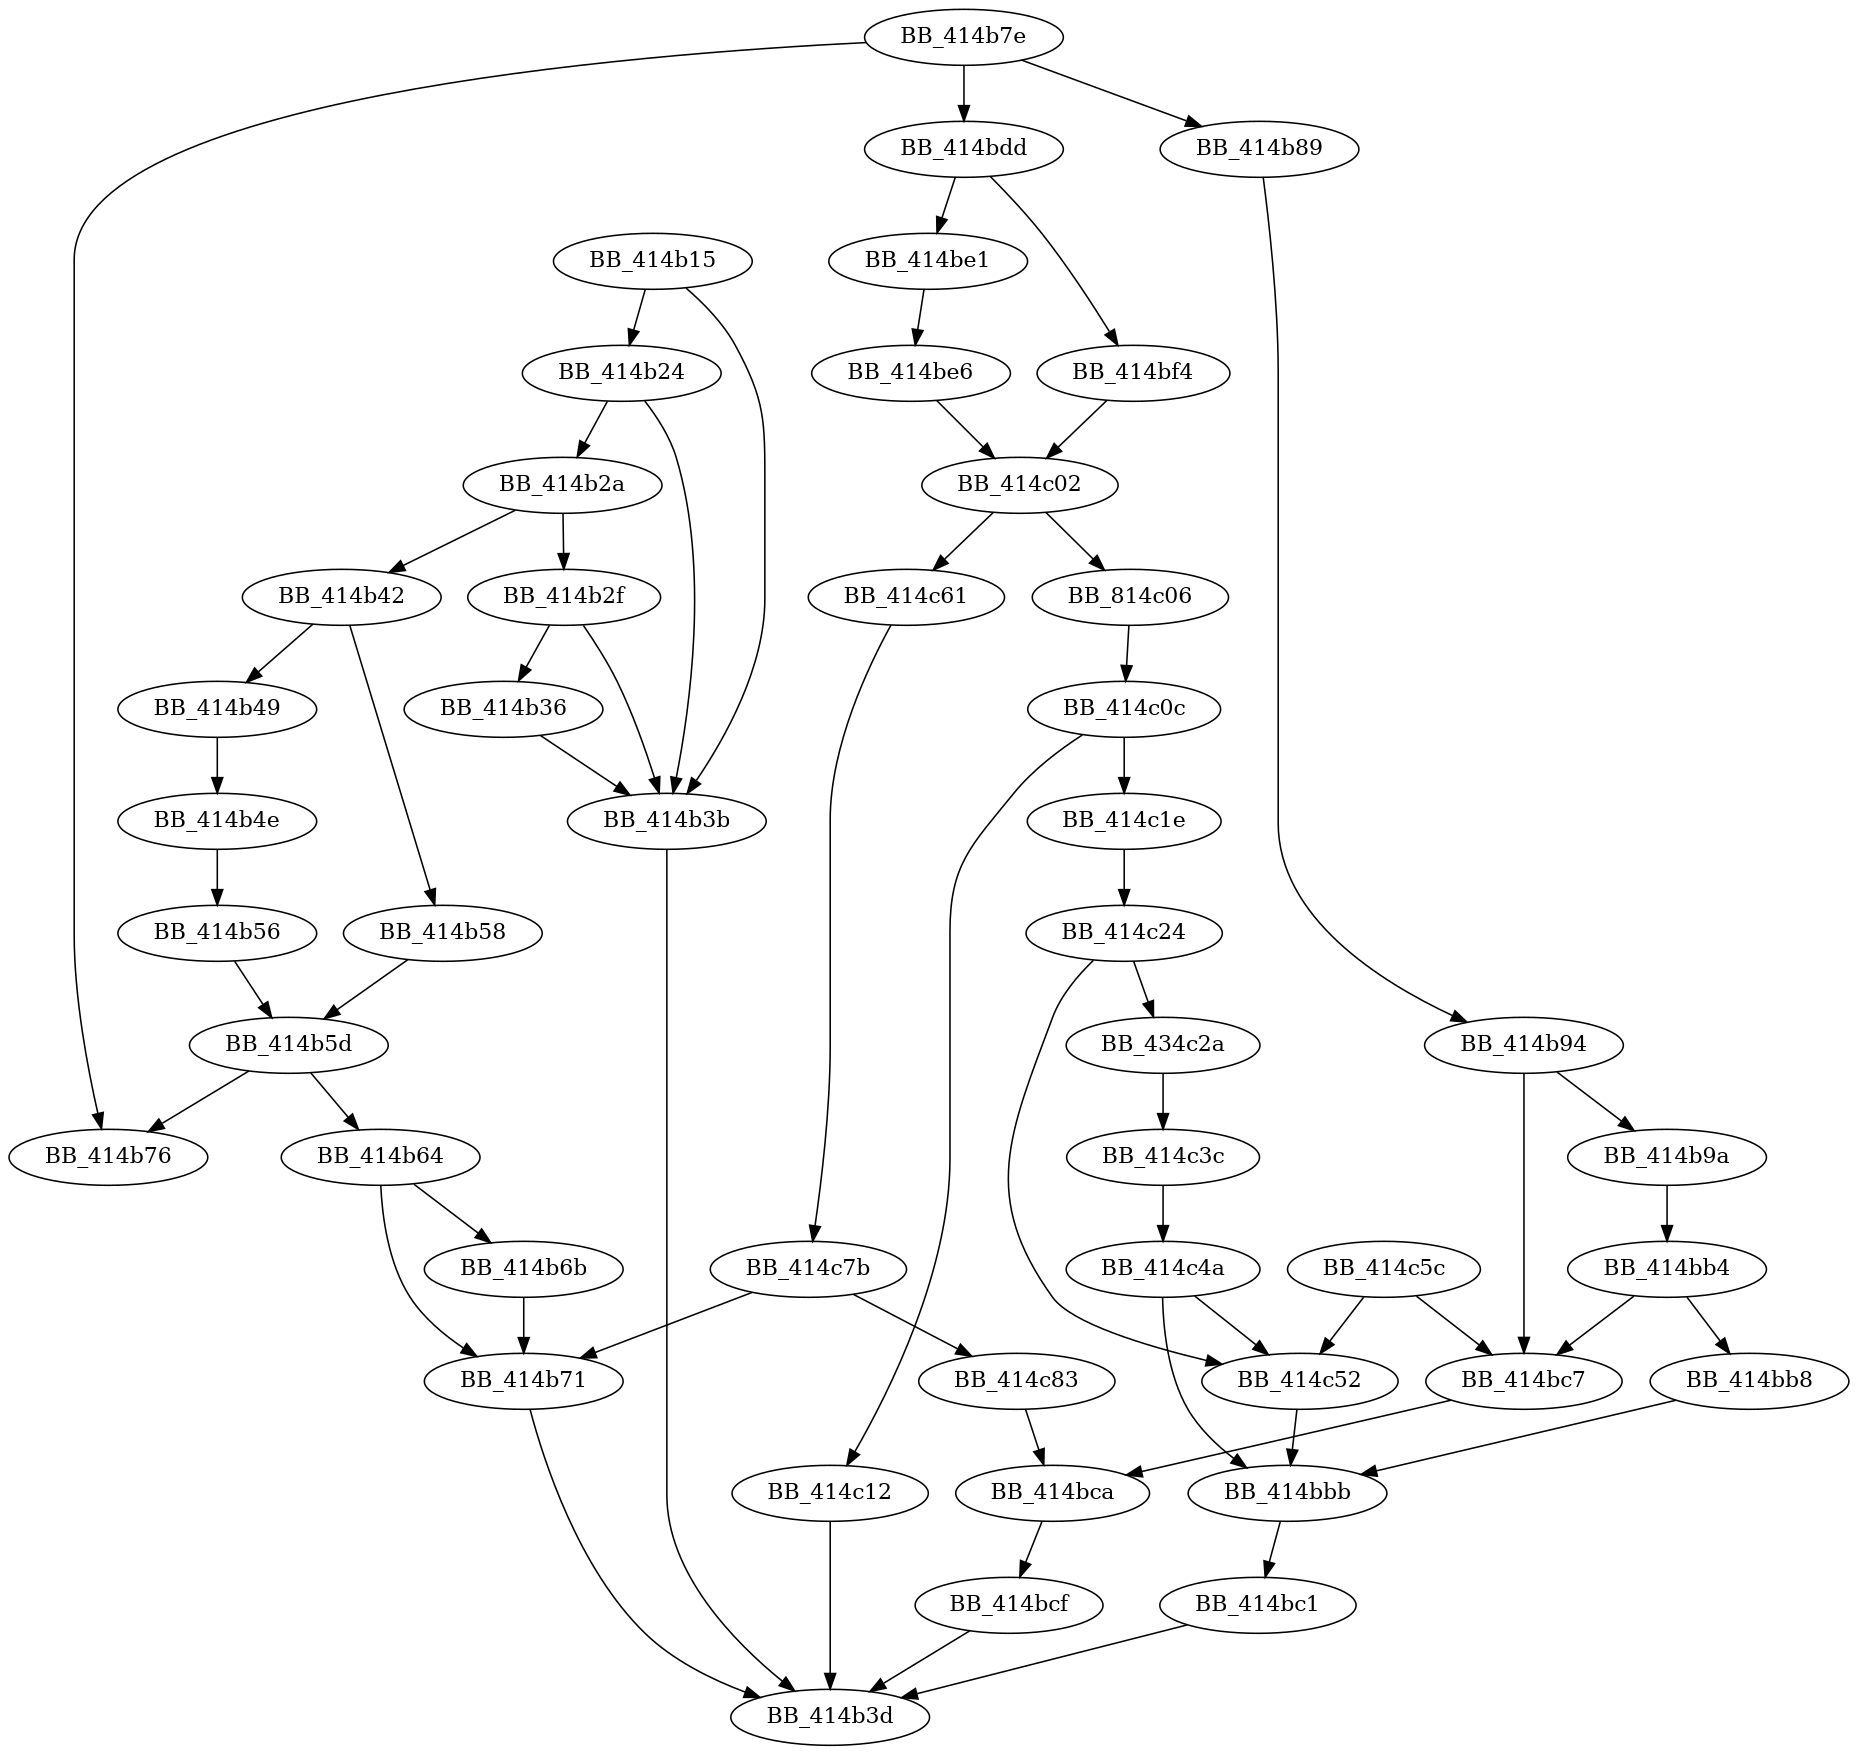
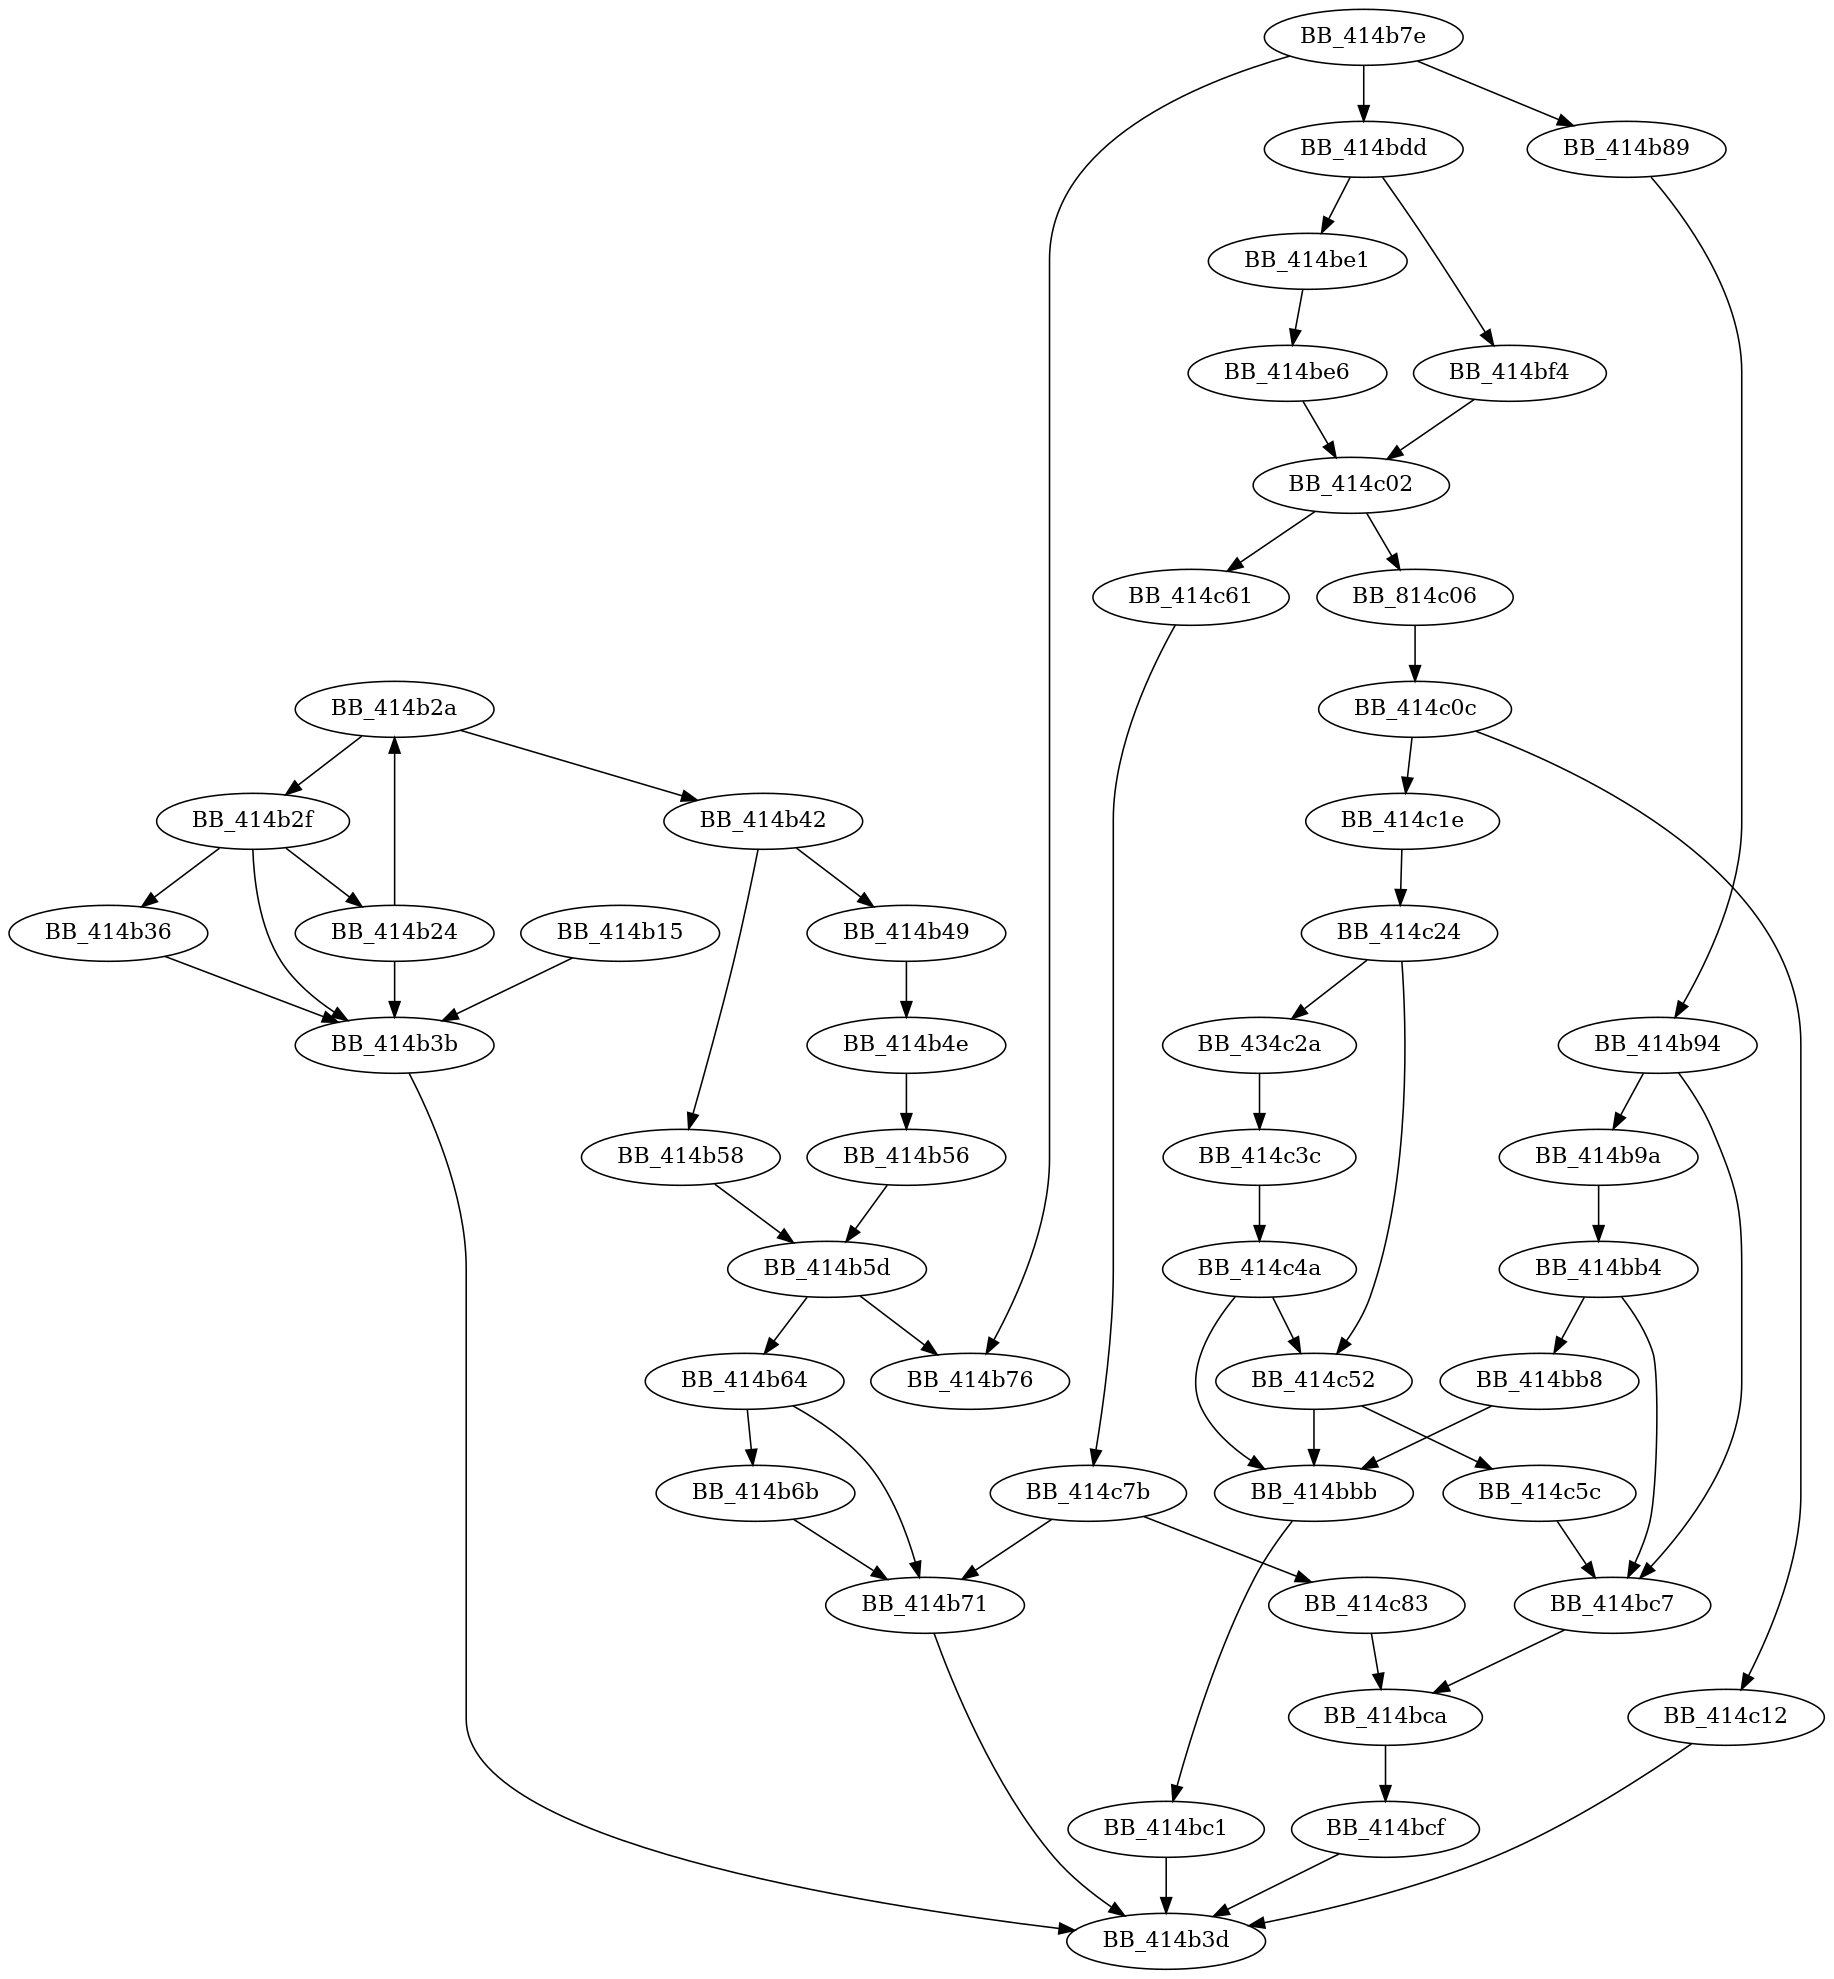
(639, 310) -> (318, 873)
(1347, 1319) -> (1414, 1431)
